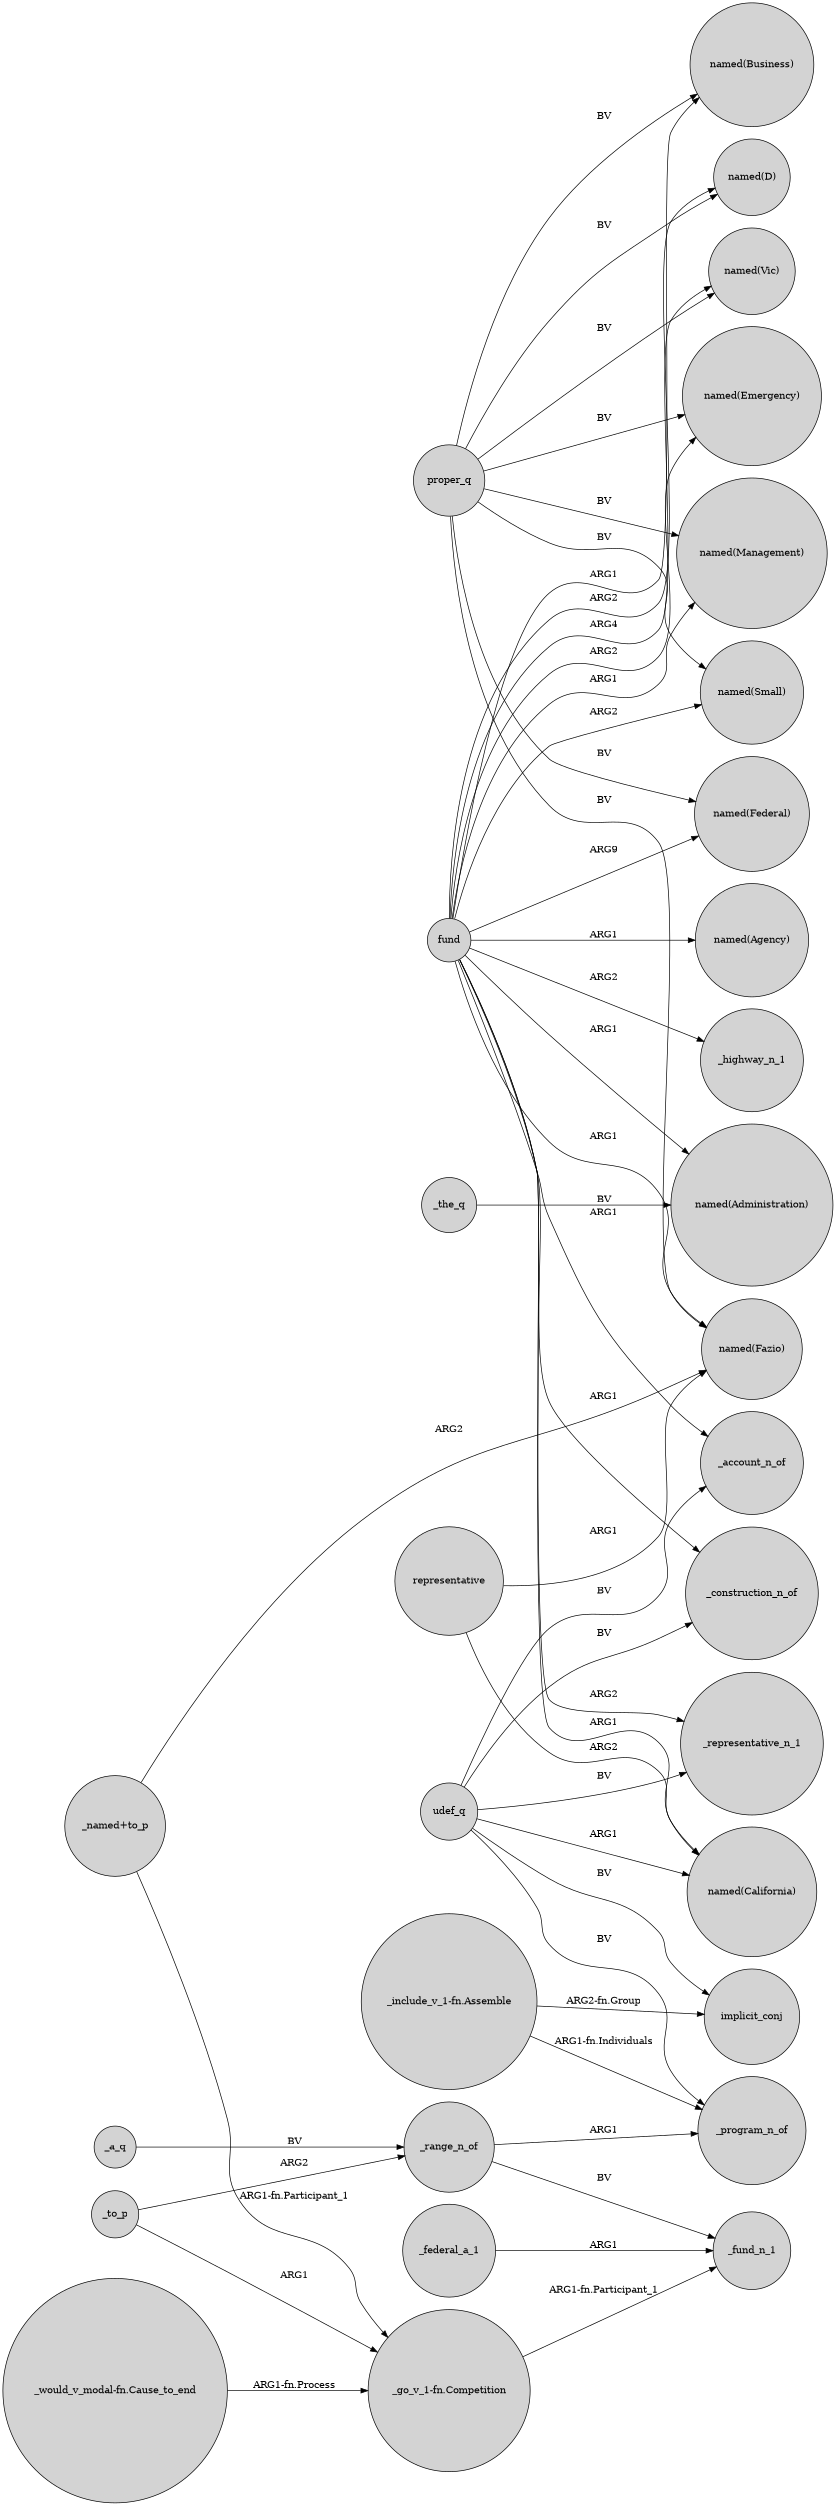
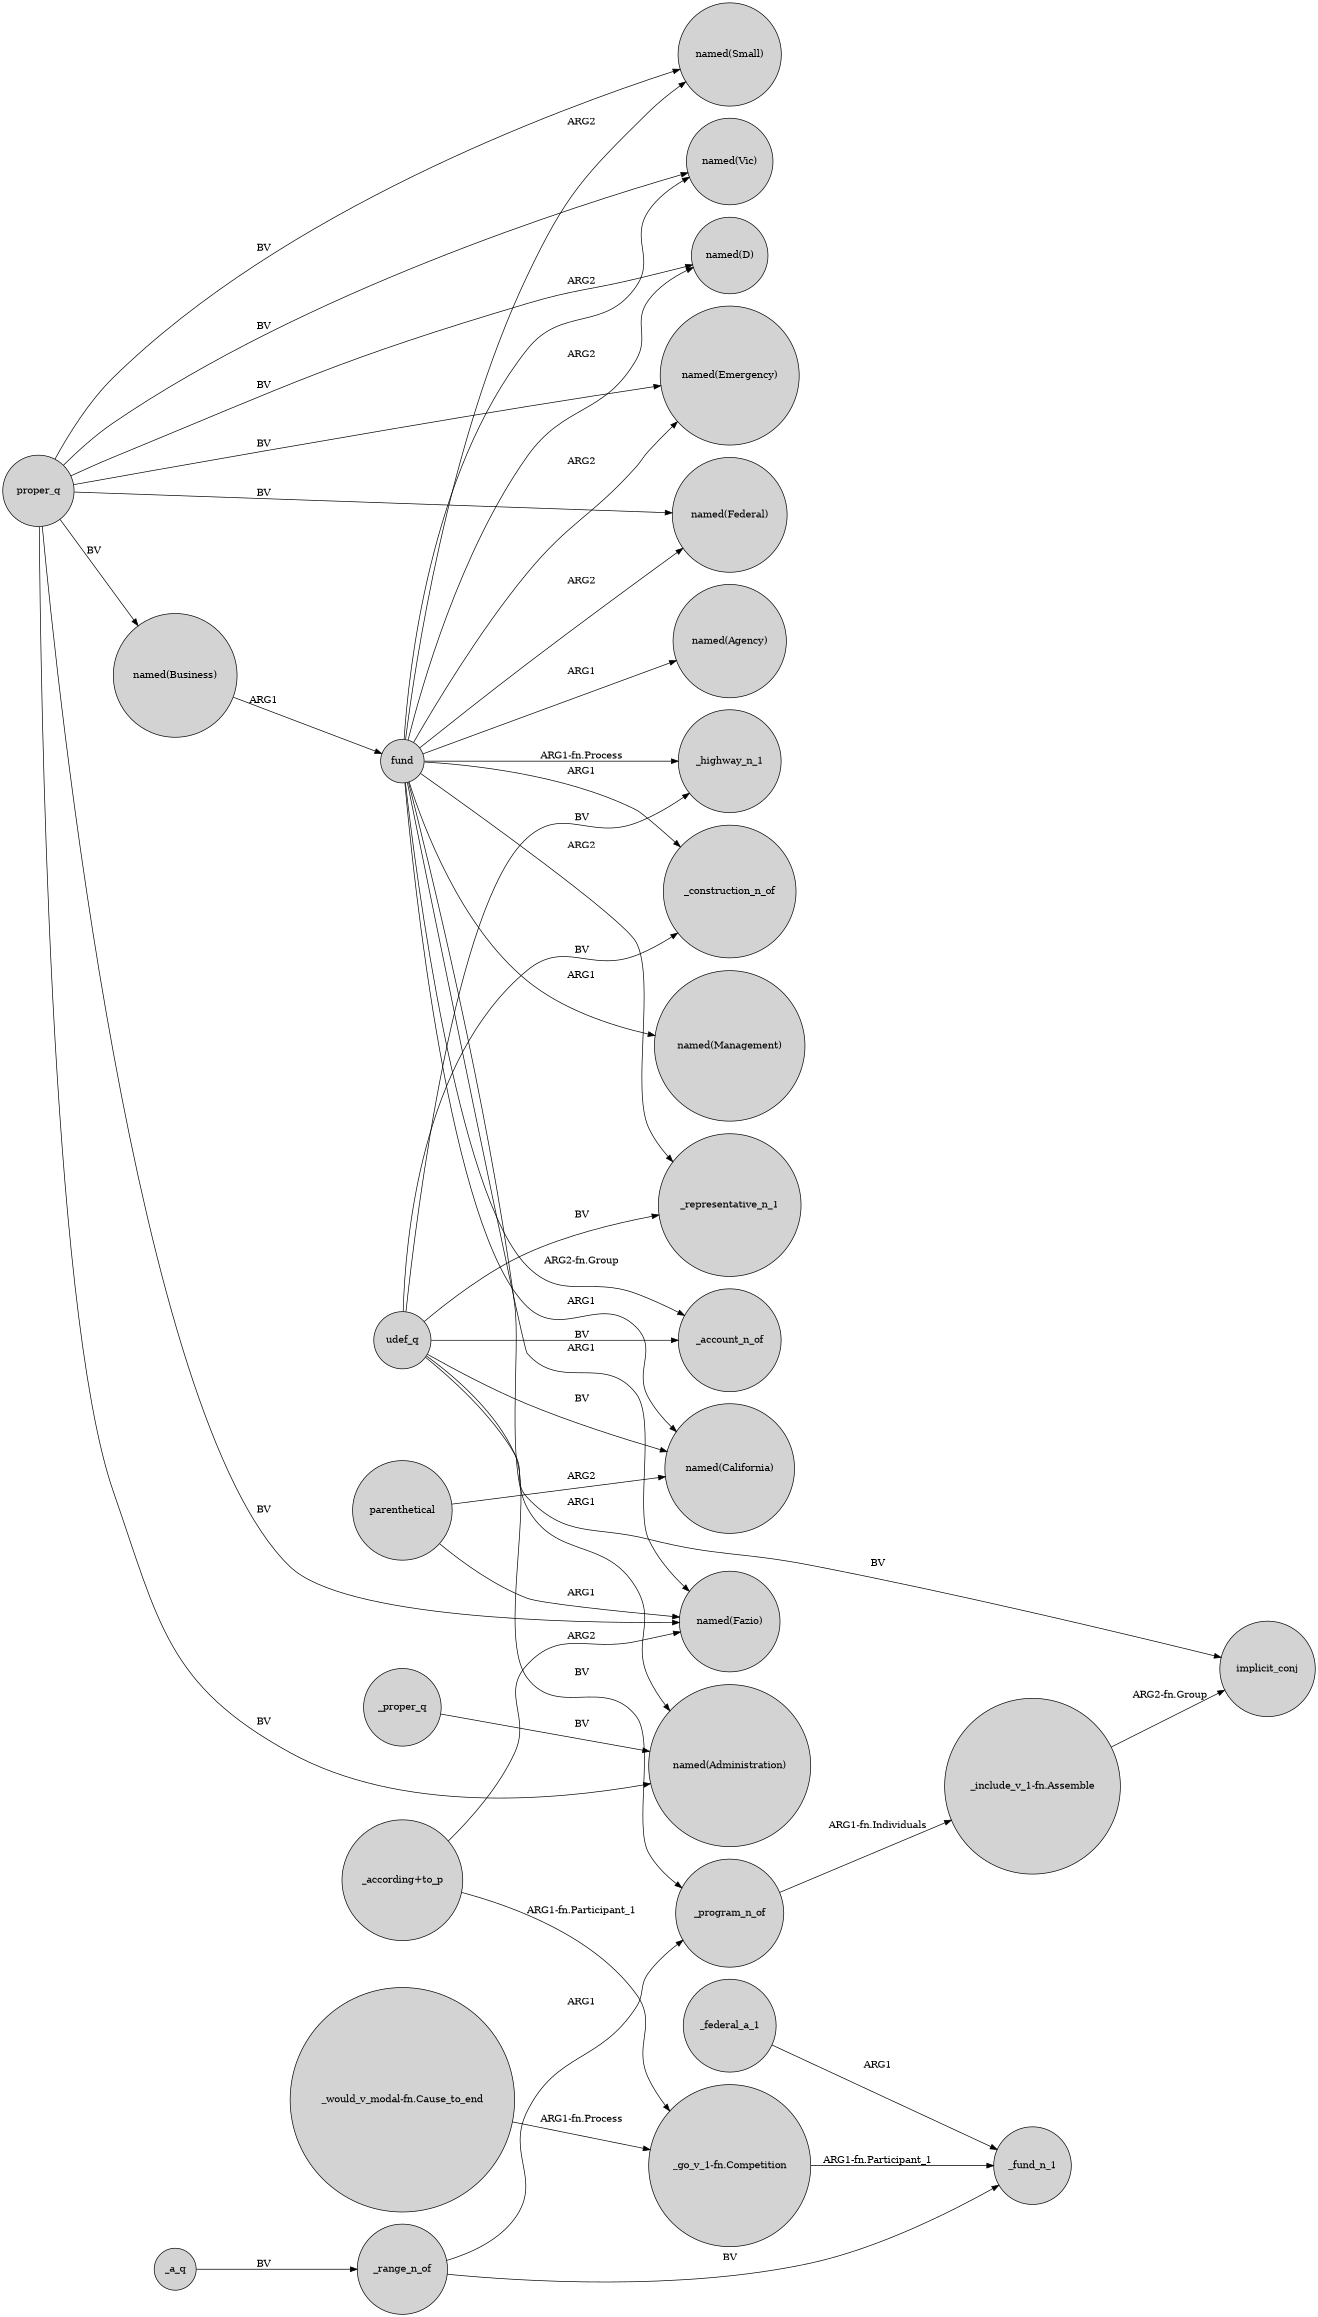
(578, 511) -> (85, 1354)
(651, 586) -> (304, 724)
(604, 625) -> (582, 281)
(604, 850) -> (582, 581)
(604, 978) -> (582, 756)
none -> (461, 986)
(449, 1205) -> (402, 1707)
(604, 1213) -> (582, 1261)
(449, 1581) -> (402, 1510)
(115, 1826) -> (402, 1880)
(604, 1835) -> (582, 1399)
(613, 2071) -> (862, 1858)
(115, 2214) -> none
